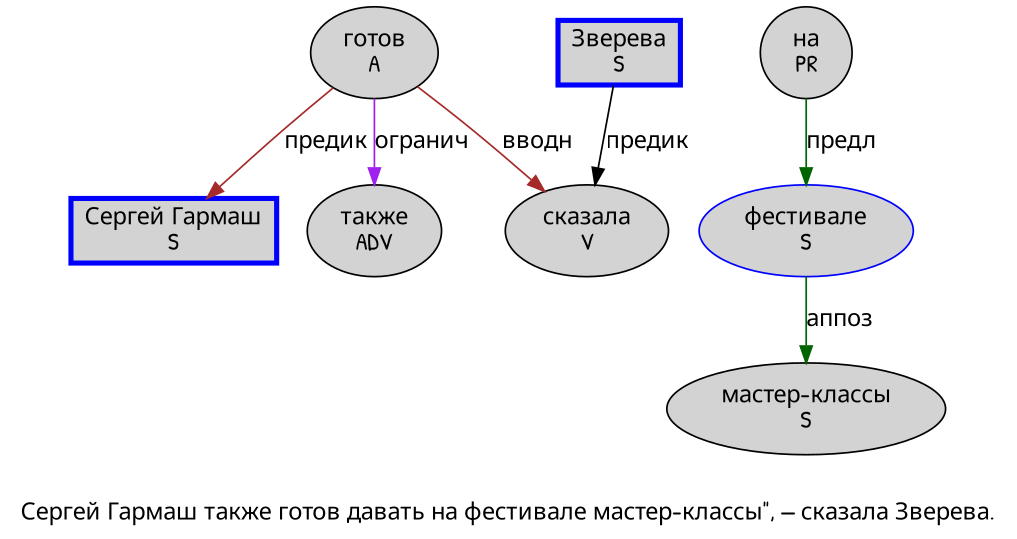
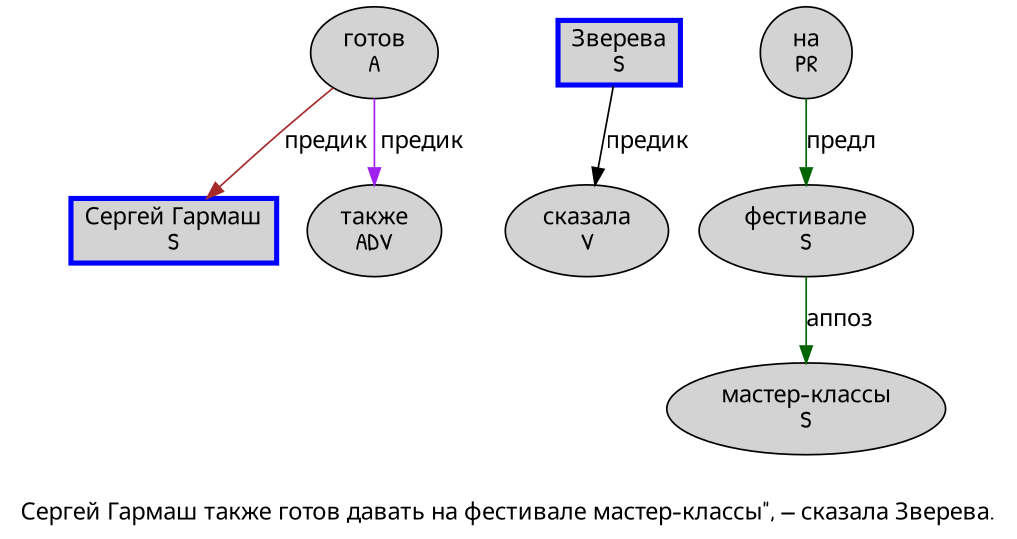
(475, 132) -> none
(422, 142) -> (422, 142)
(806, 231) -> (806, 231)
